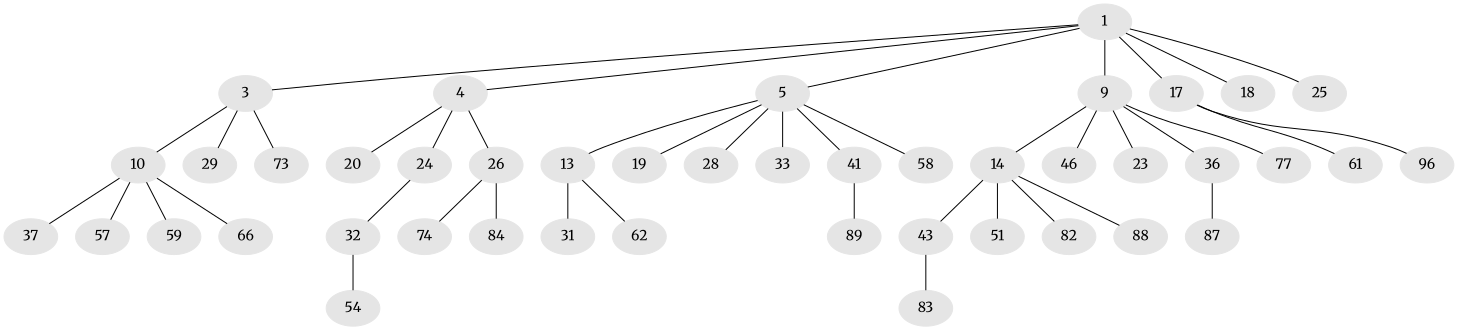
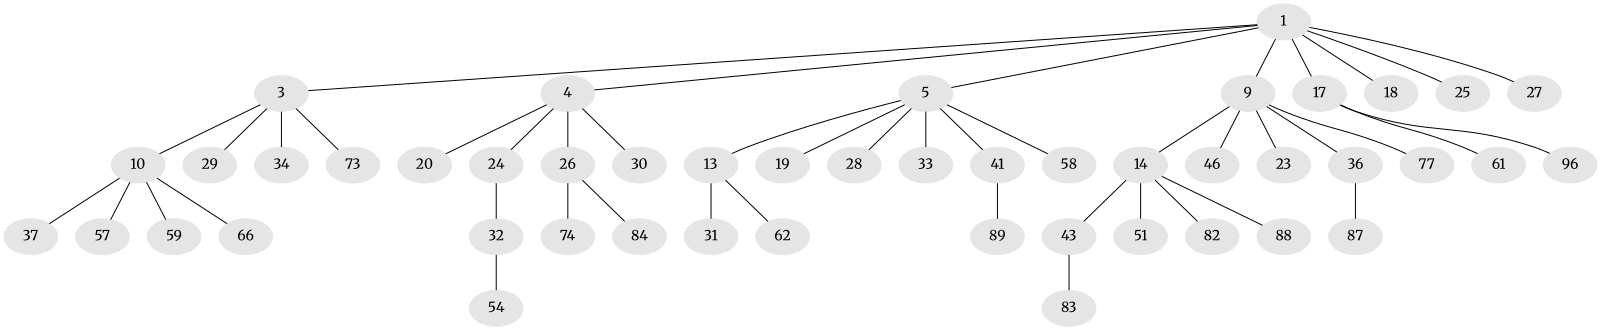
none -> (1534, 93)
none -> (281, 165)
none -> (639, 165)
